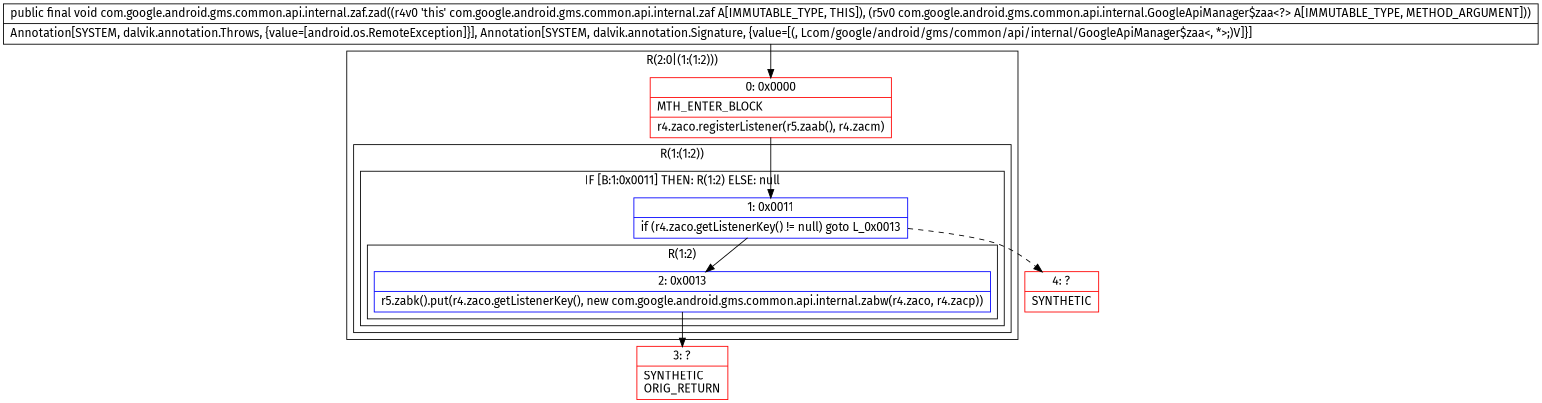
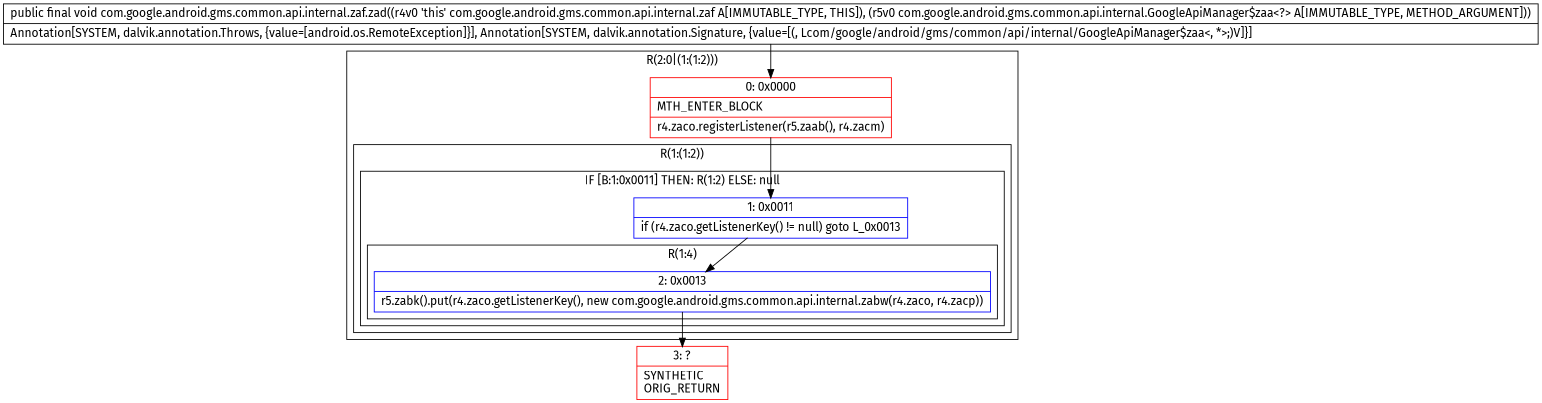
(682, 255) -> (682, 255)
(1062, 292) -> none
